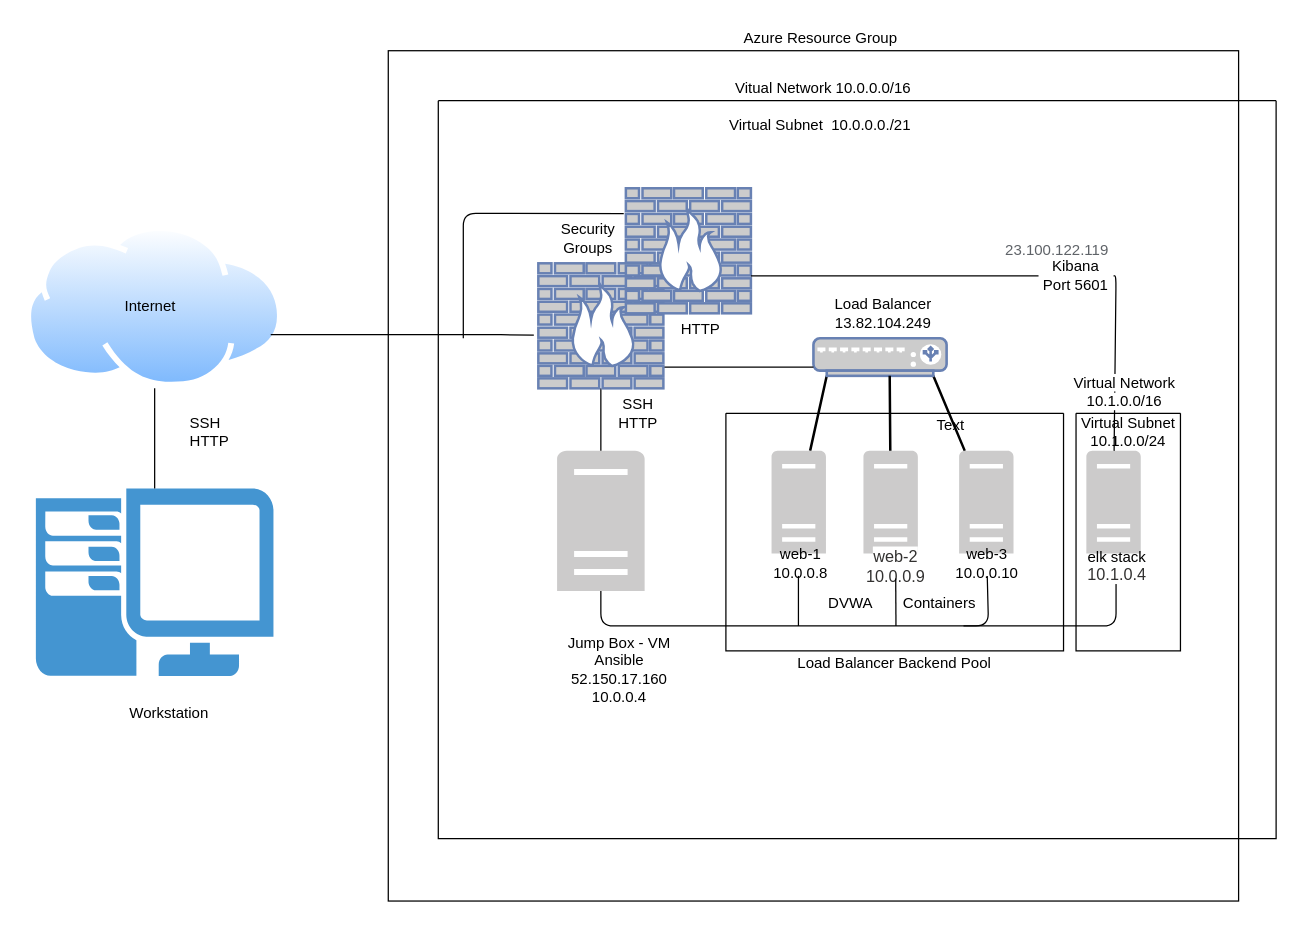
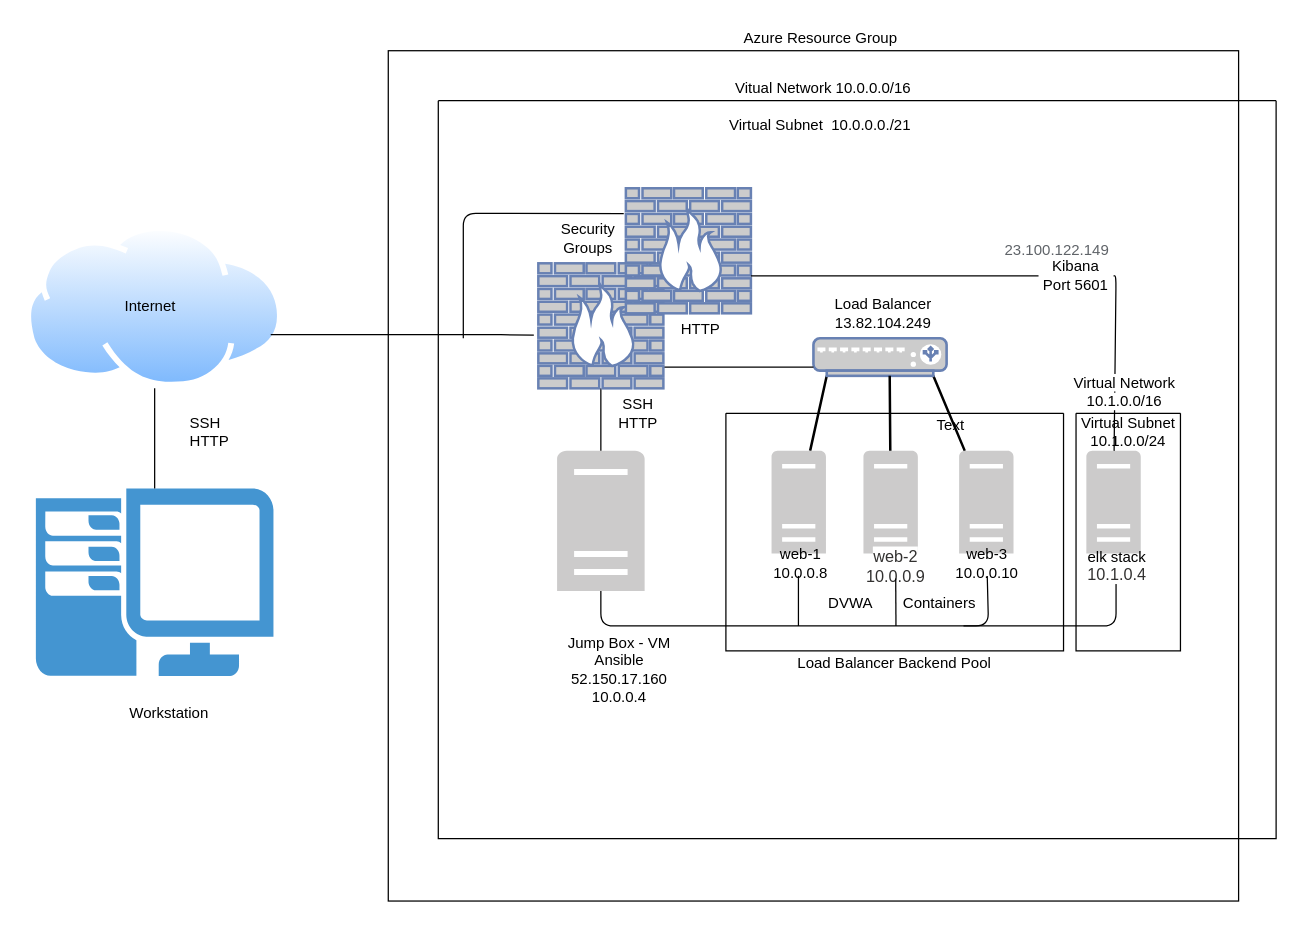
(1057, 251) -> (1057, 251)
